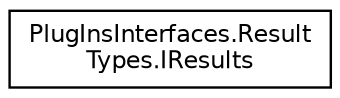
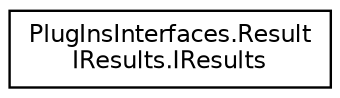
(170, 49) -> (170, 49)
